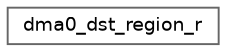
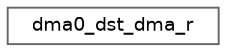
(113, 26) -> (113, 26)
